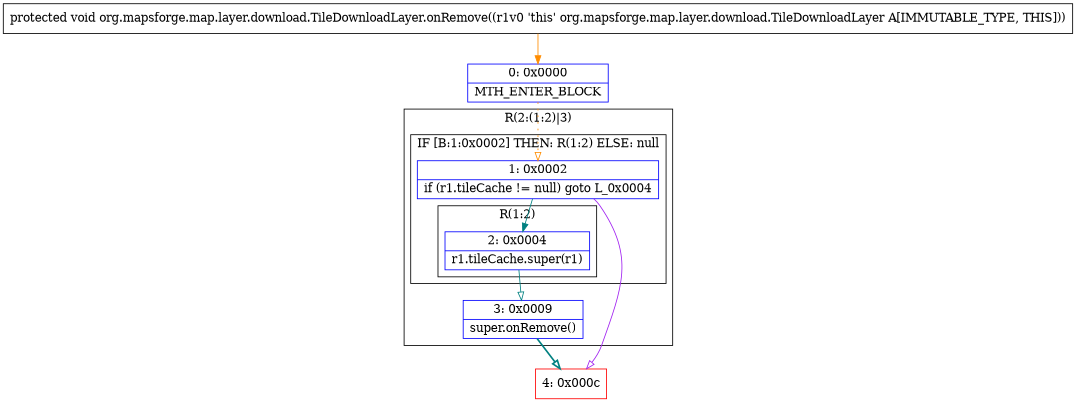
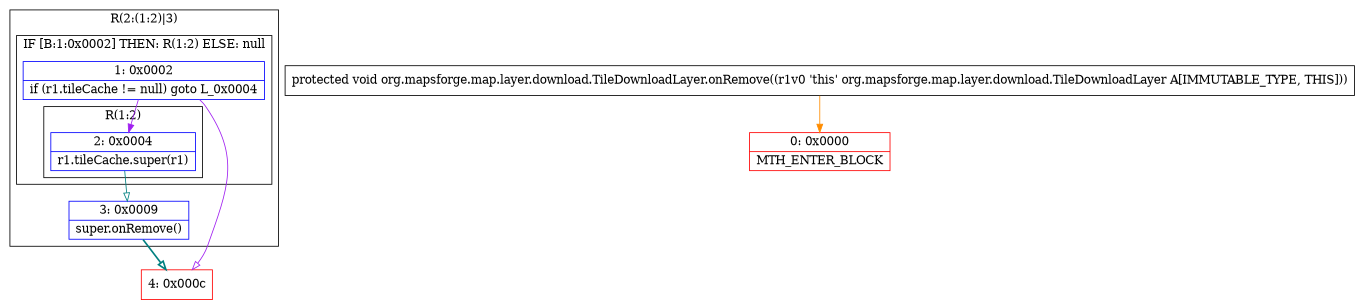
(538, 83) -> (820, 152)
(538, 127) -> none
(529, 211) -> (135, 112)
